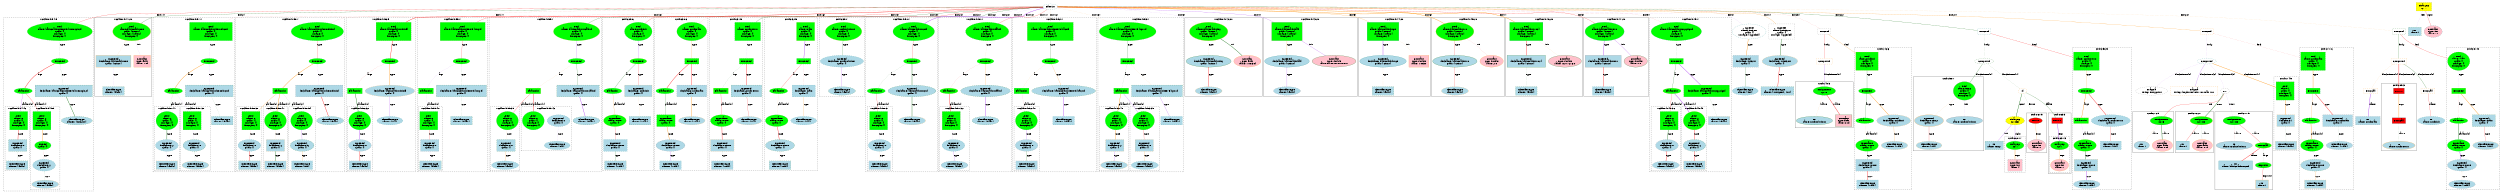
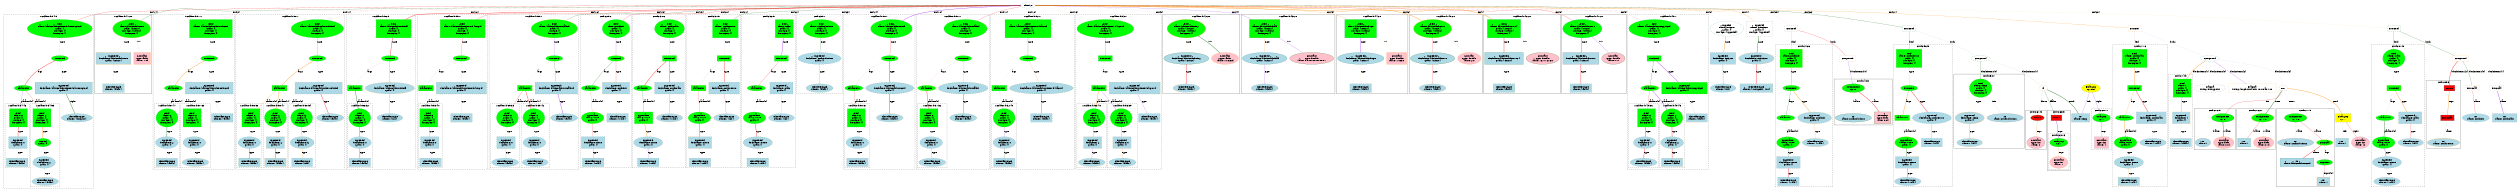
none -> (2318, 95)
(73, 104) -> (73, 101)
(2019, 105) -> (2065, 99)
none -> (534, 132)
